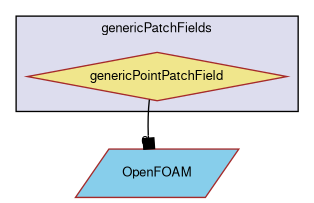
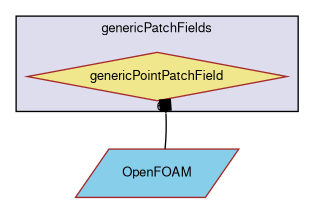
(148, 120) -> (166, 131)
